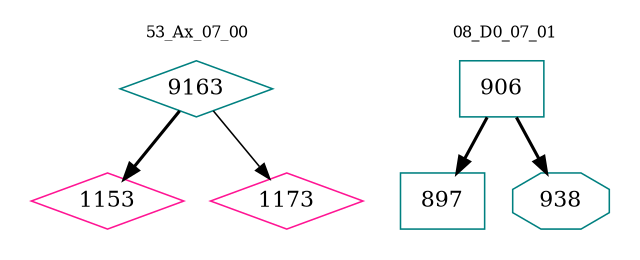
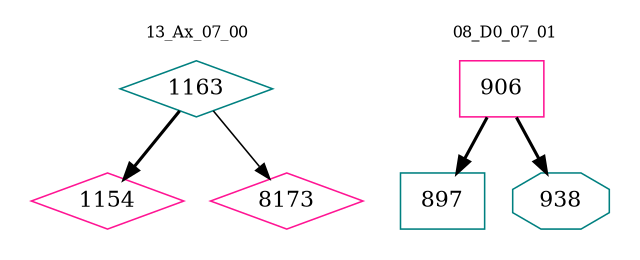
(197, 34) -> (197, 34)
(196, 89) -> (196, 89)
(502, 89) -> (502, 89)
(108, 201) -> (108, 201)
(287, 201) -> (287, 201)
